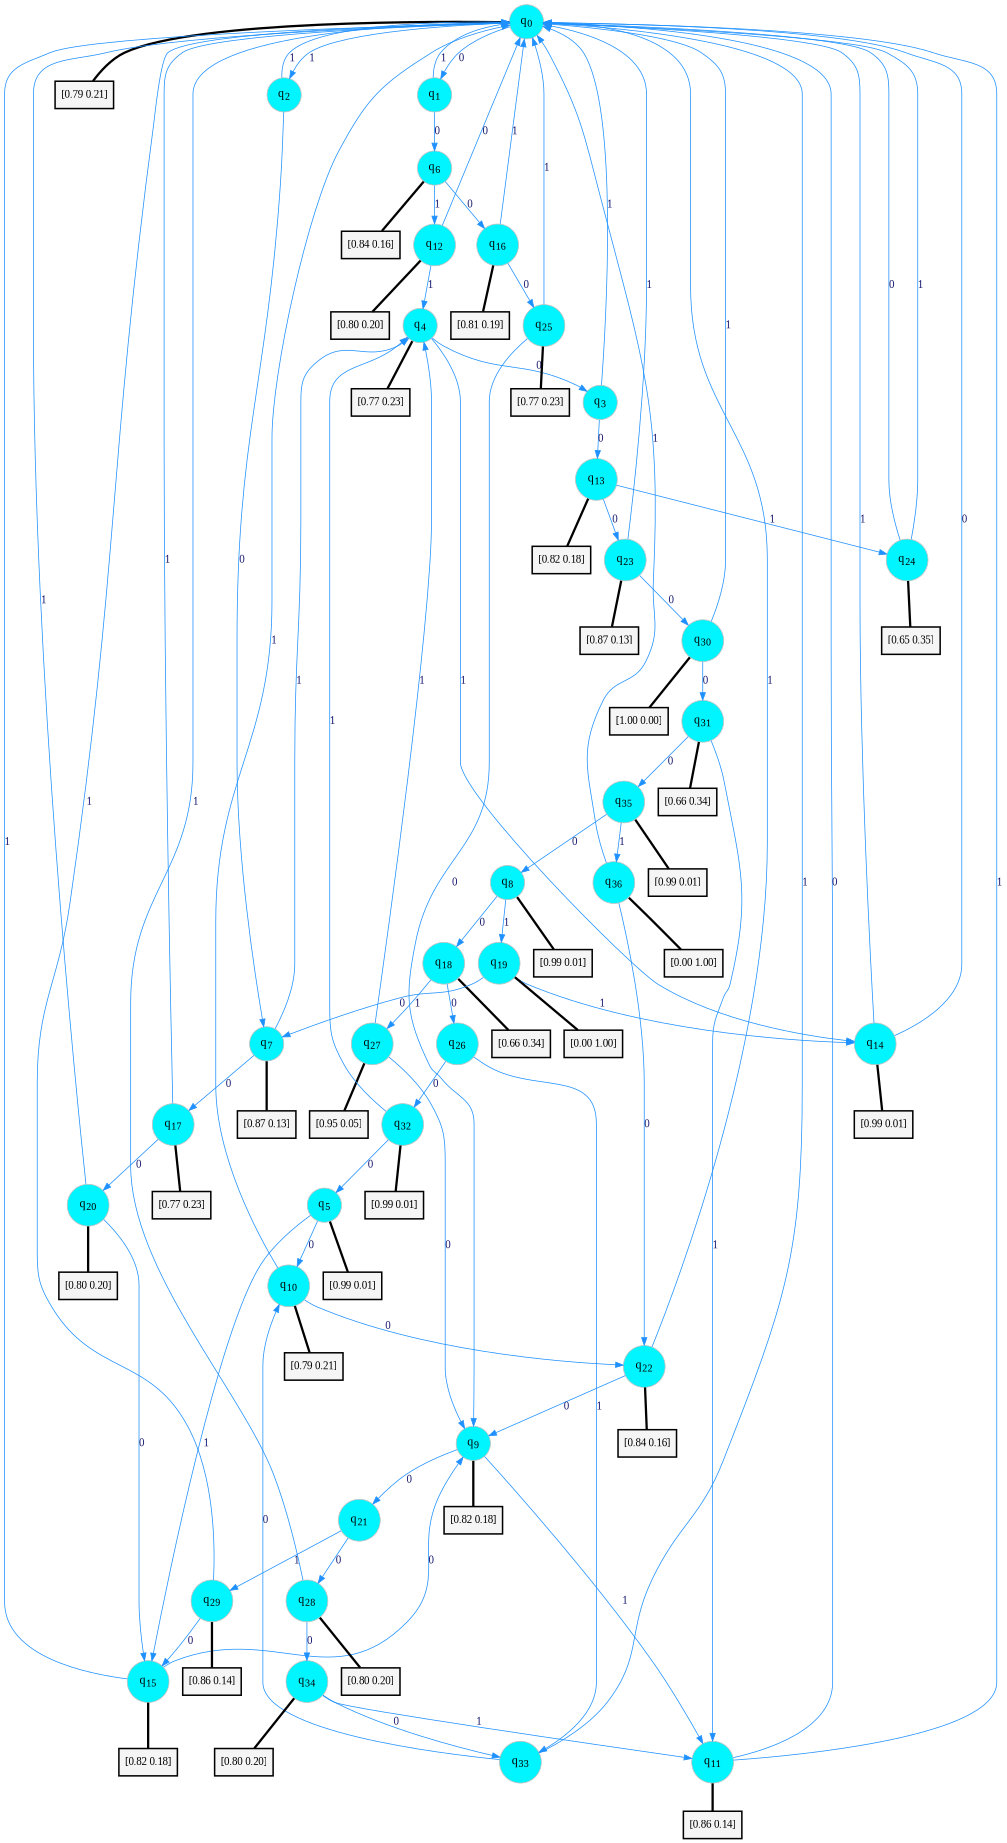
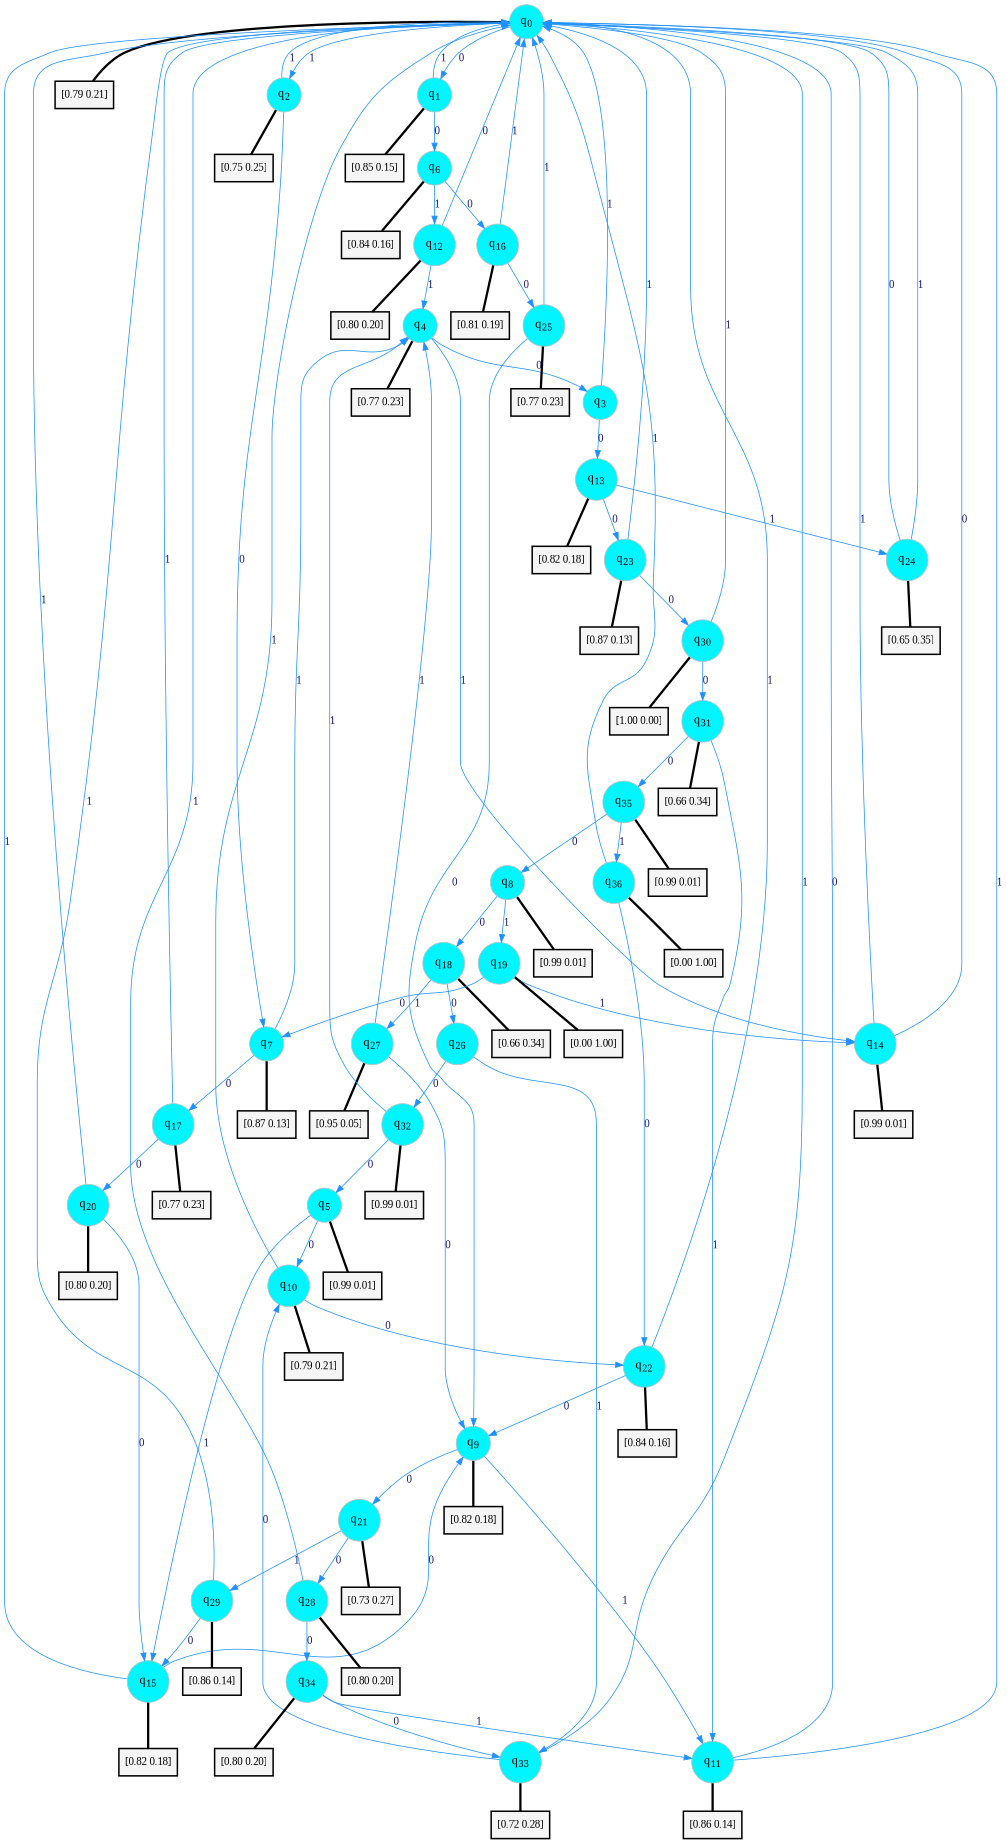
none -> (244, 168)
none -> (375, 168)
none -> (371, 1601)
none -> (520, 1825)
